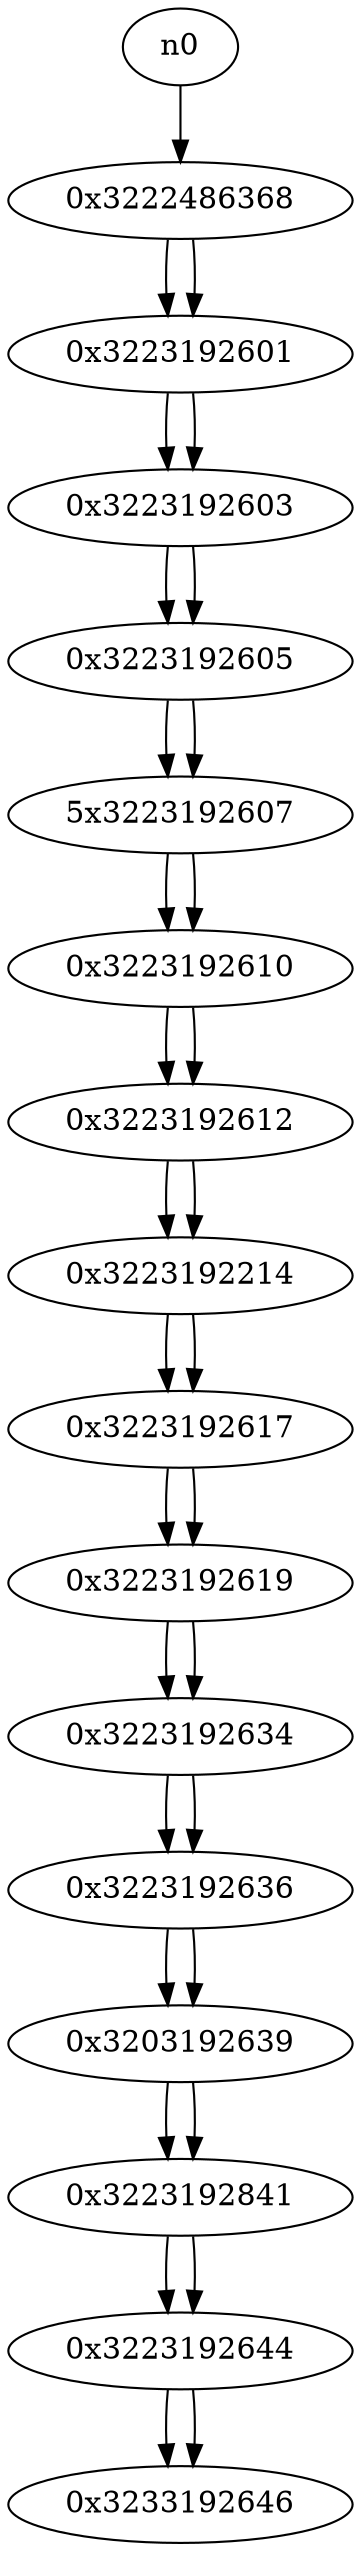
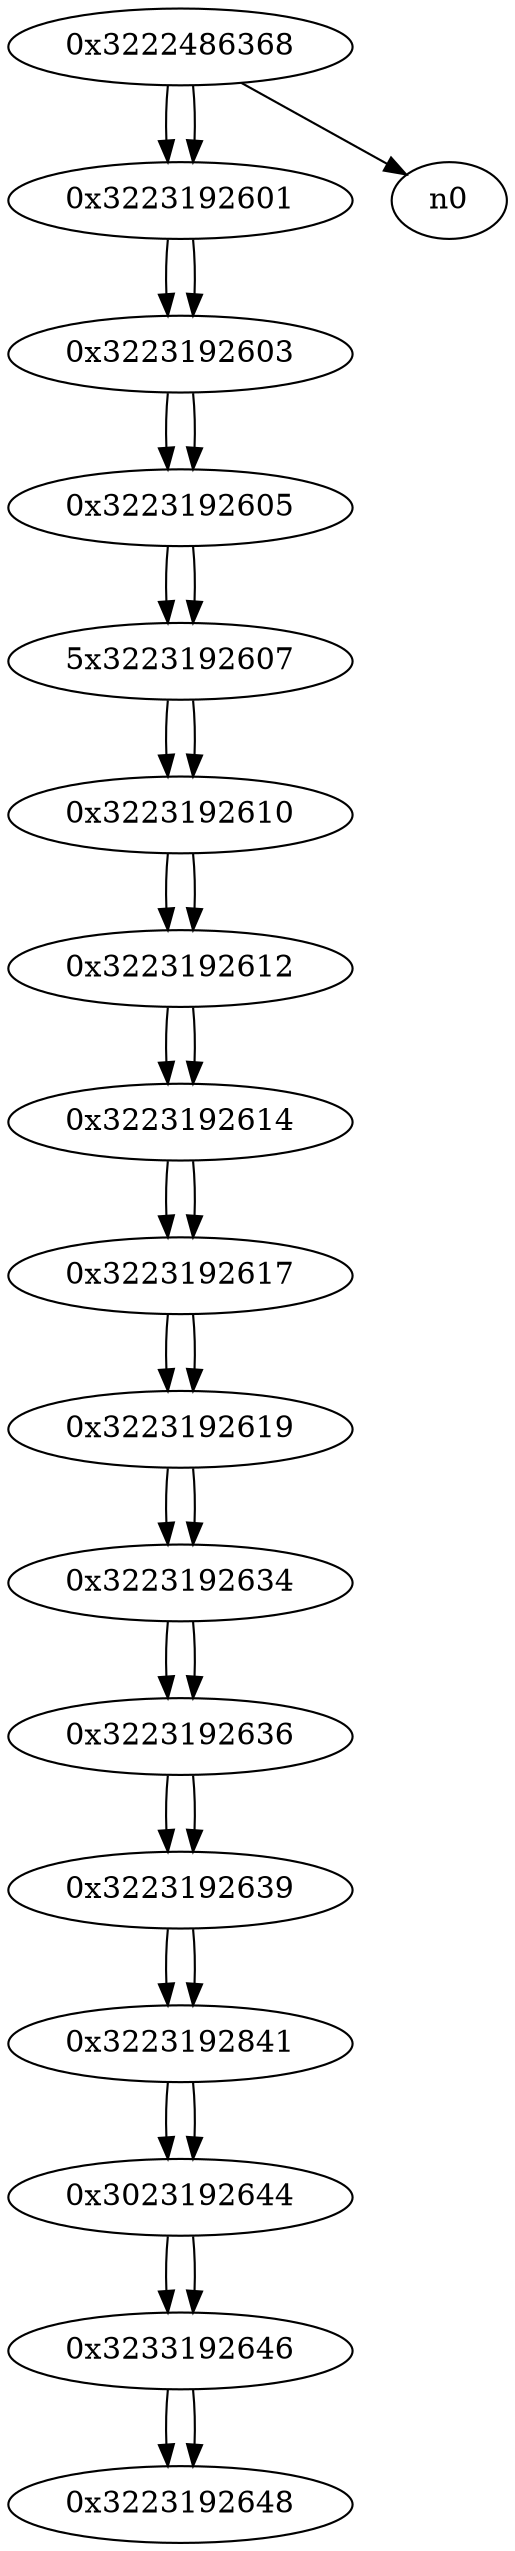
(180, 113) -> (314, 123)
(180, 1276) -> (180, 1122)
(180, 2044) -> (180, 1890)
(180, 2351) -> (180, 2197)
none -> (180, 2505)
